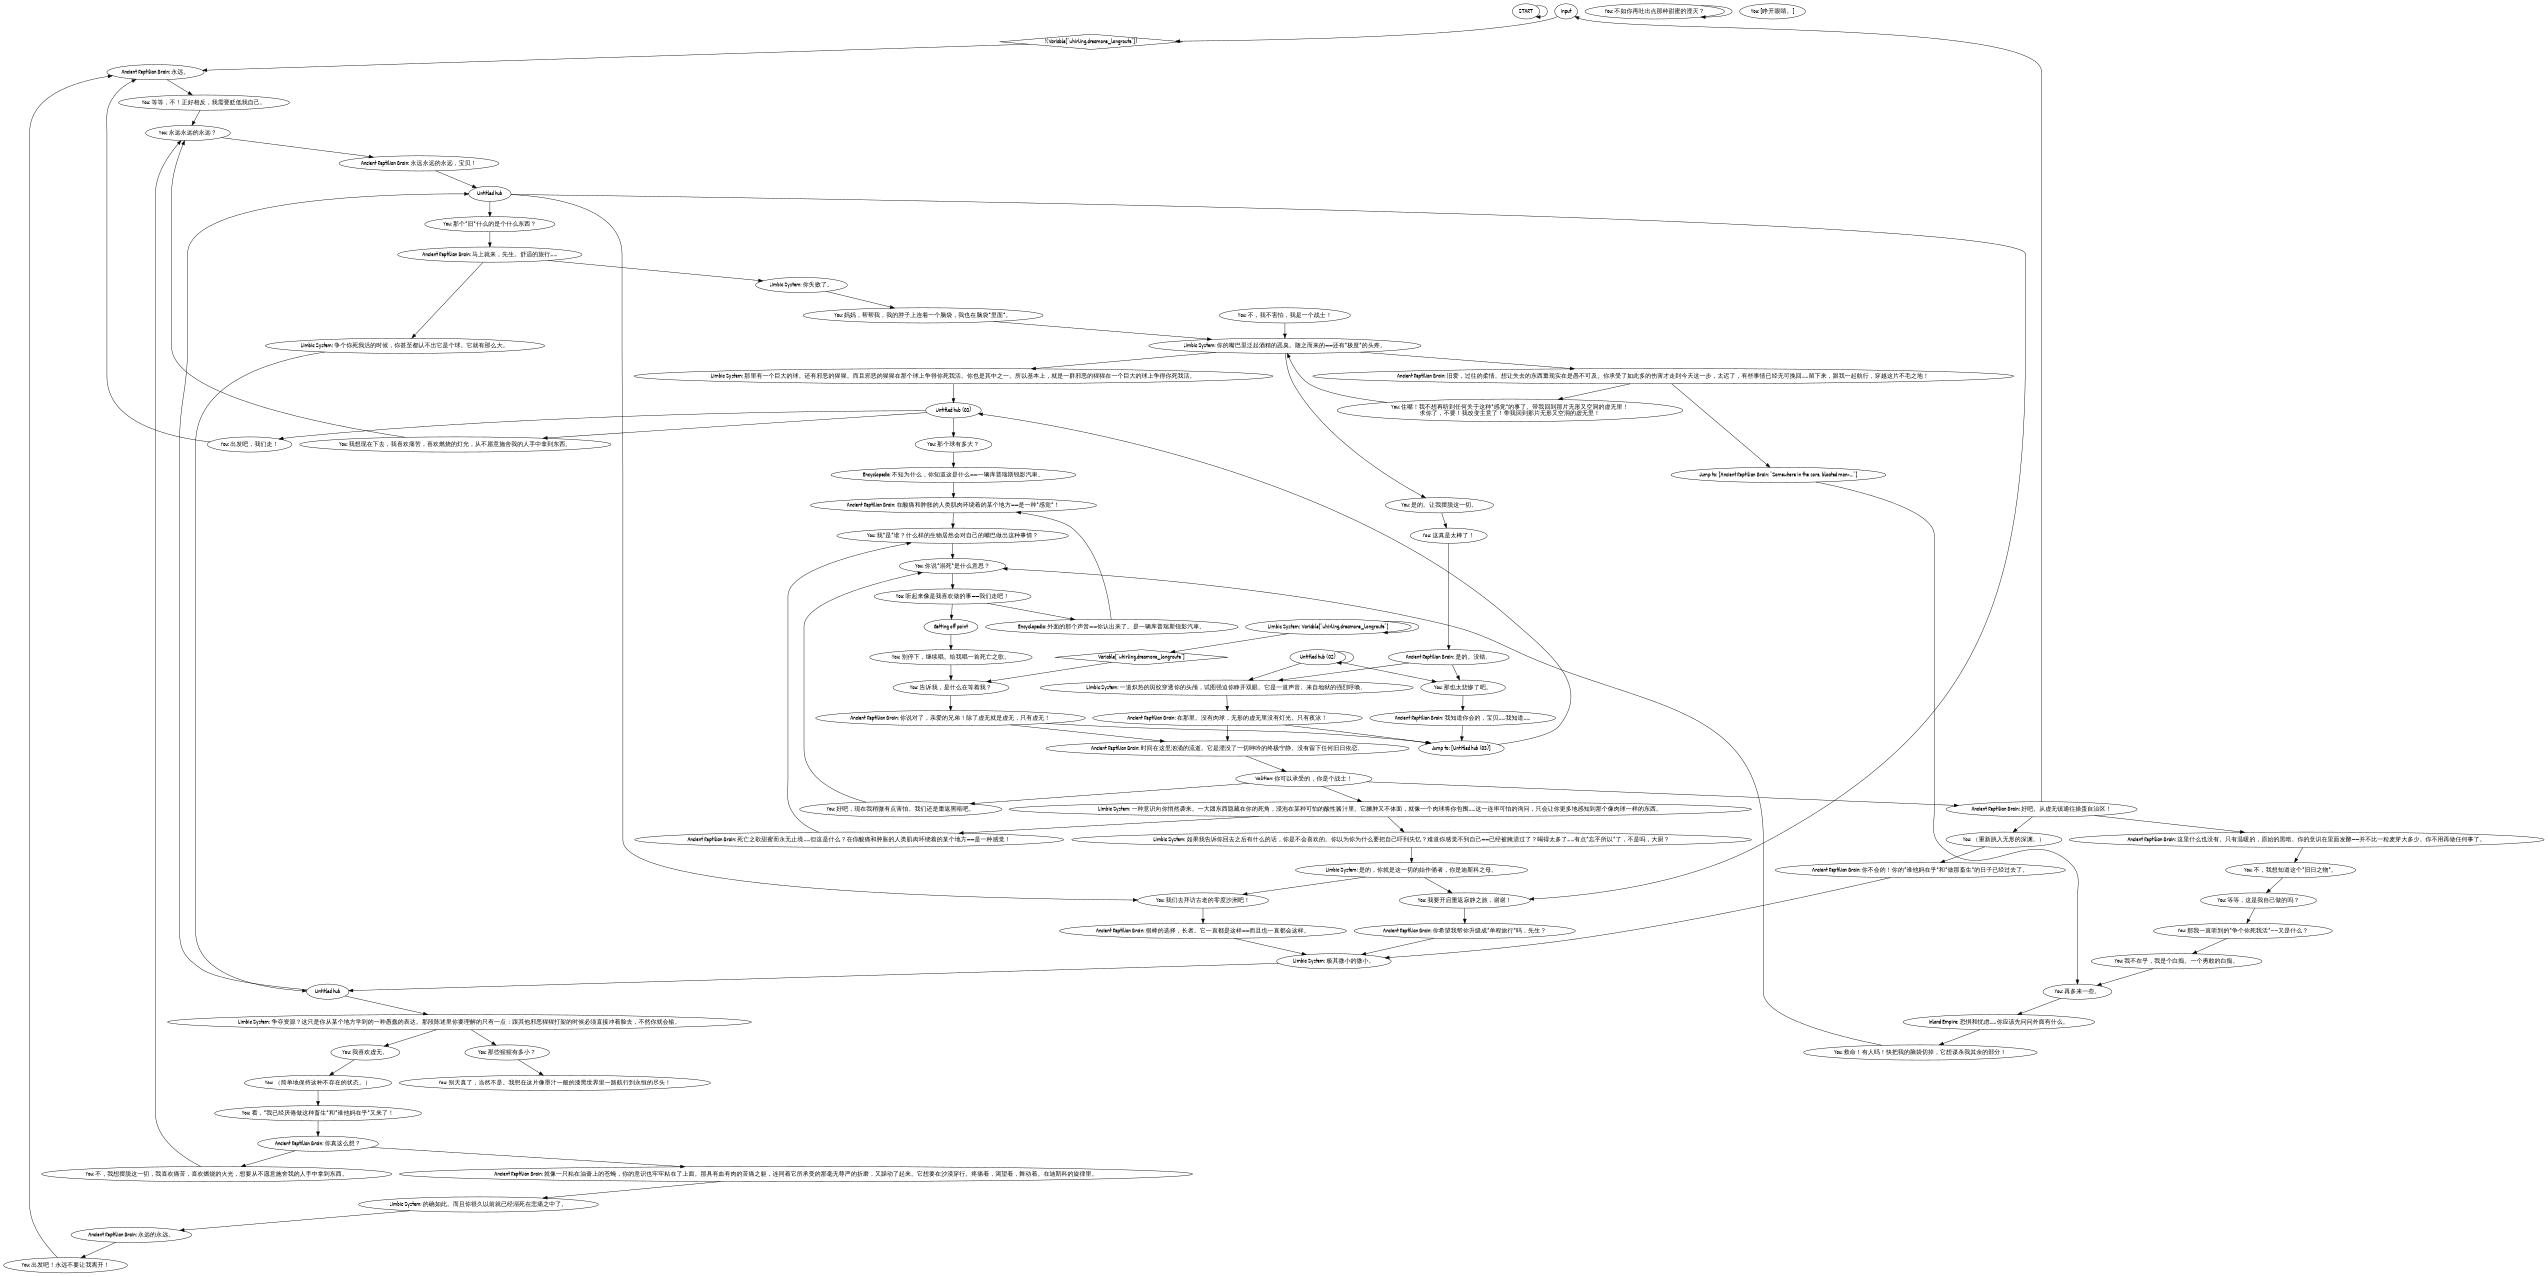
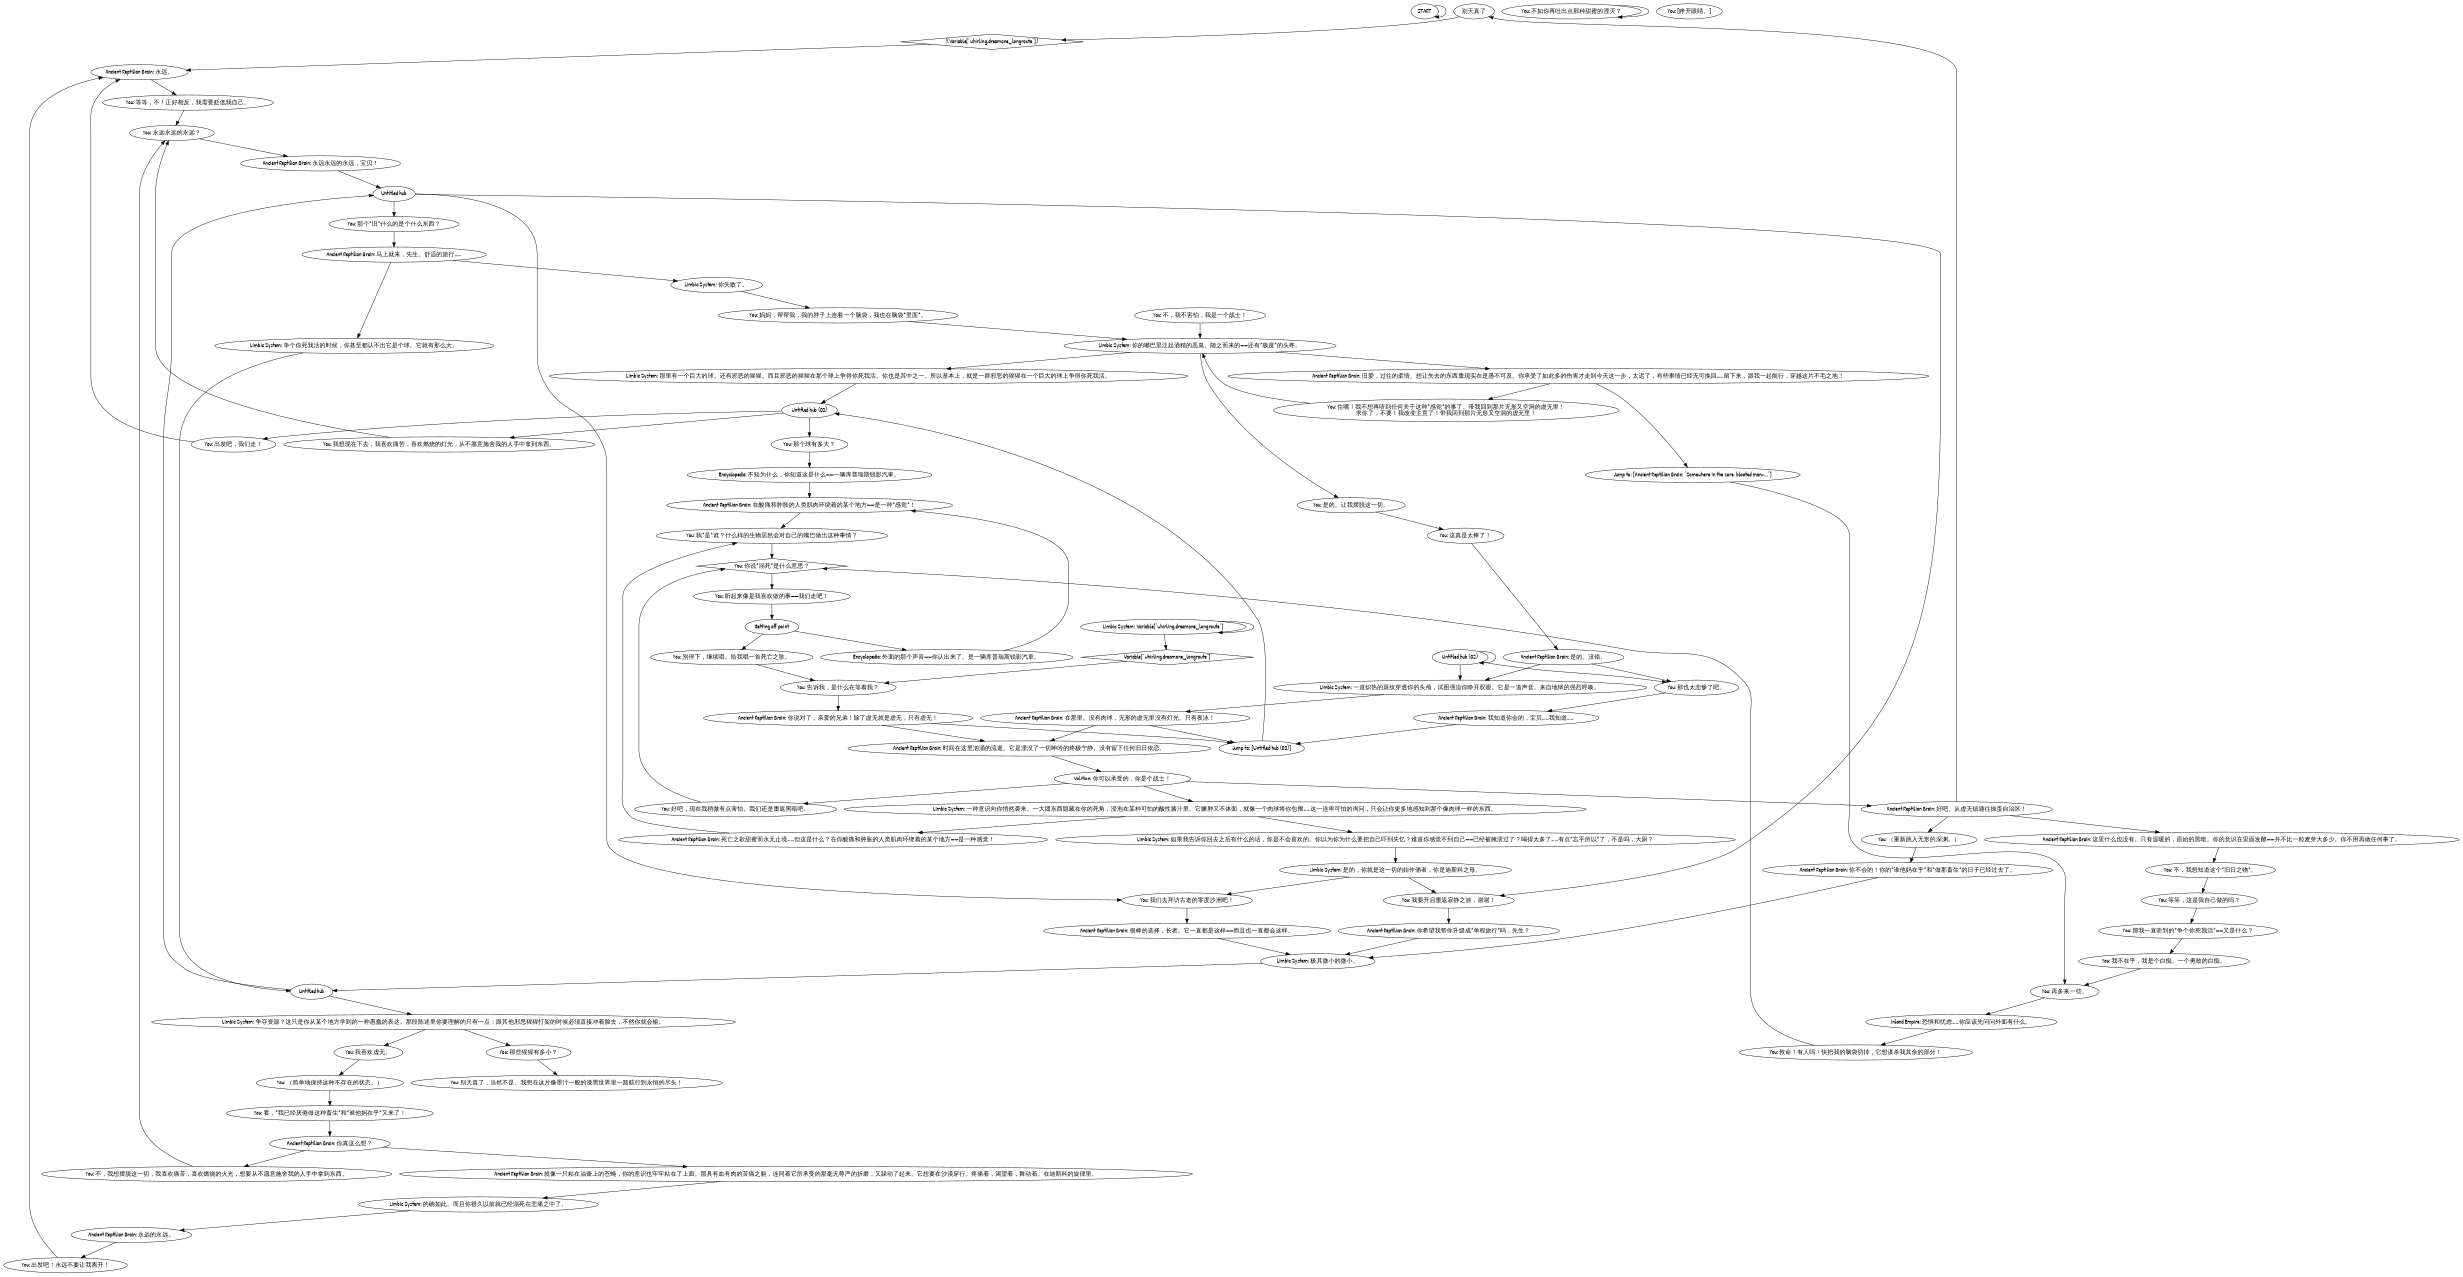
(1566, 11) -> (1474, 11)
(953, 566) -> (772, 566)
(1029, 611) -> (848, 640)
